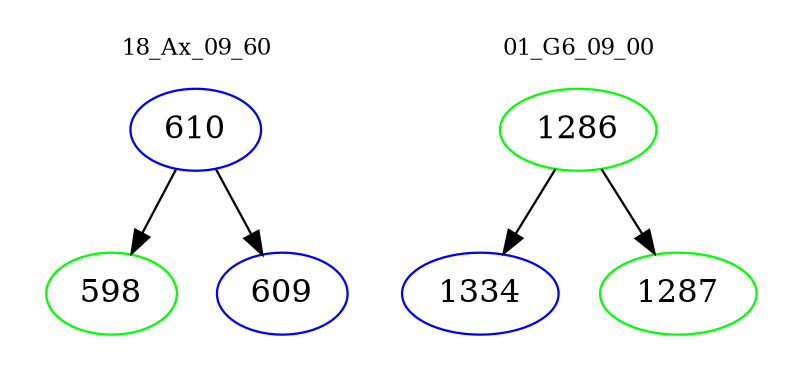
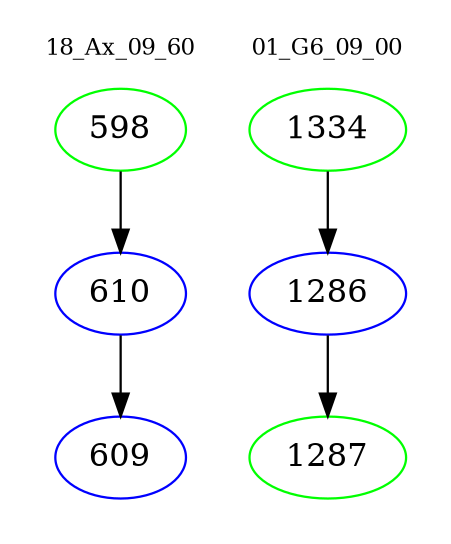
(578, 130) -> (328, 294)
(159, 201) -> (121, 201)
(536, 201) -> (328, 201)
(480, 294) -> (328, 130)
